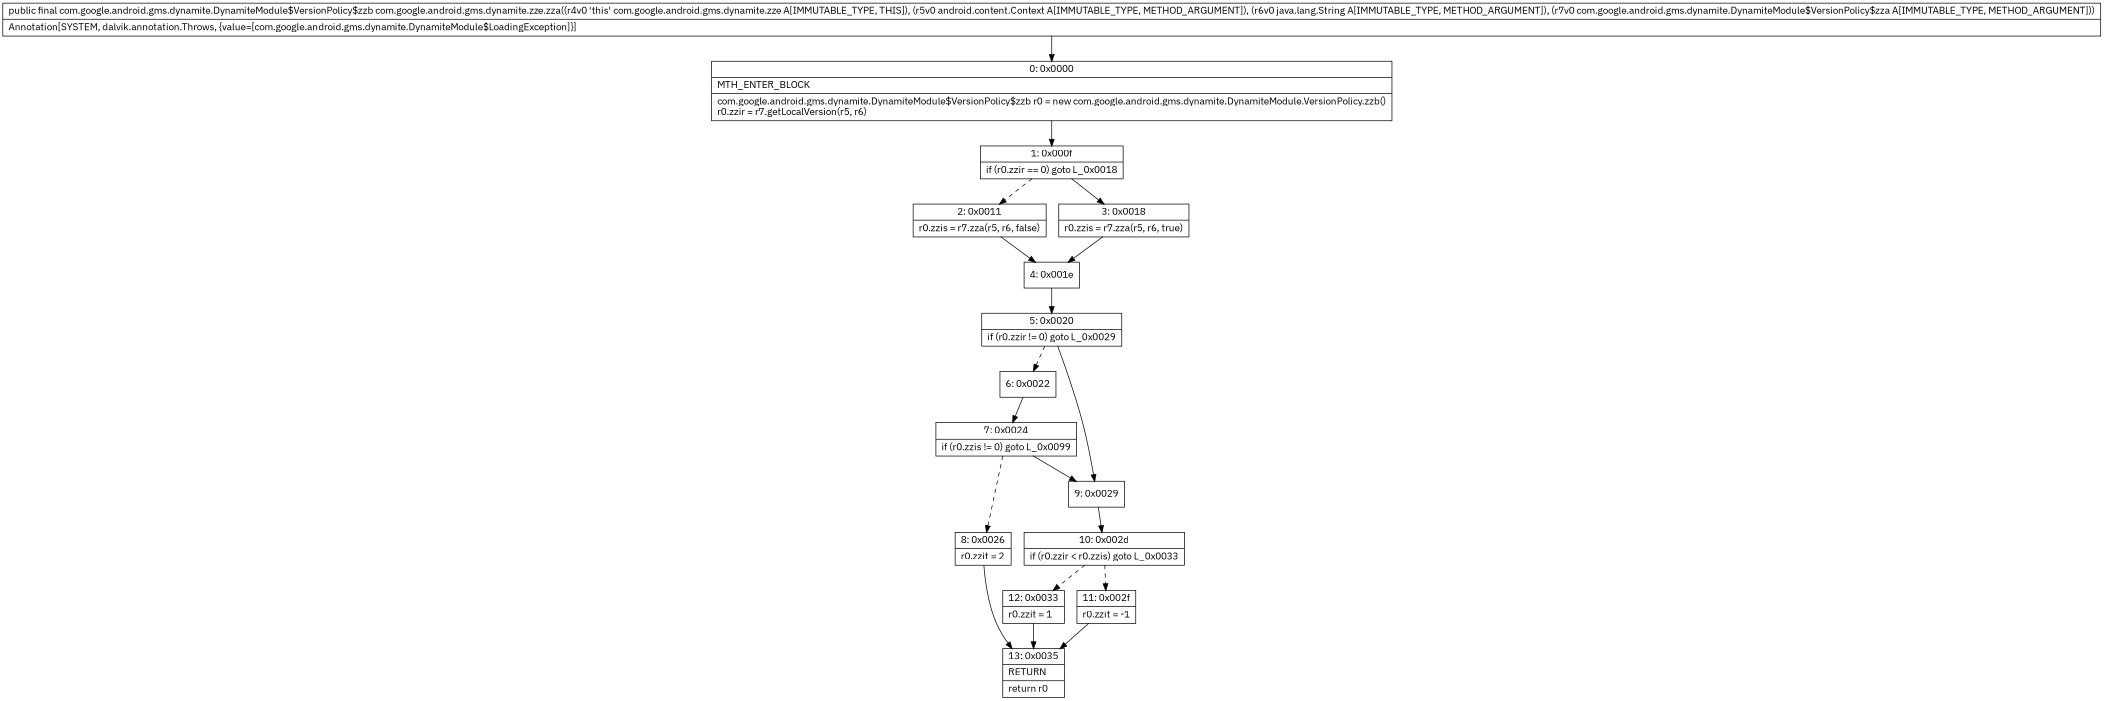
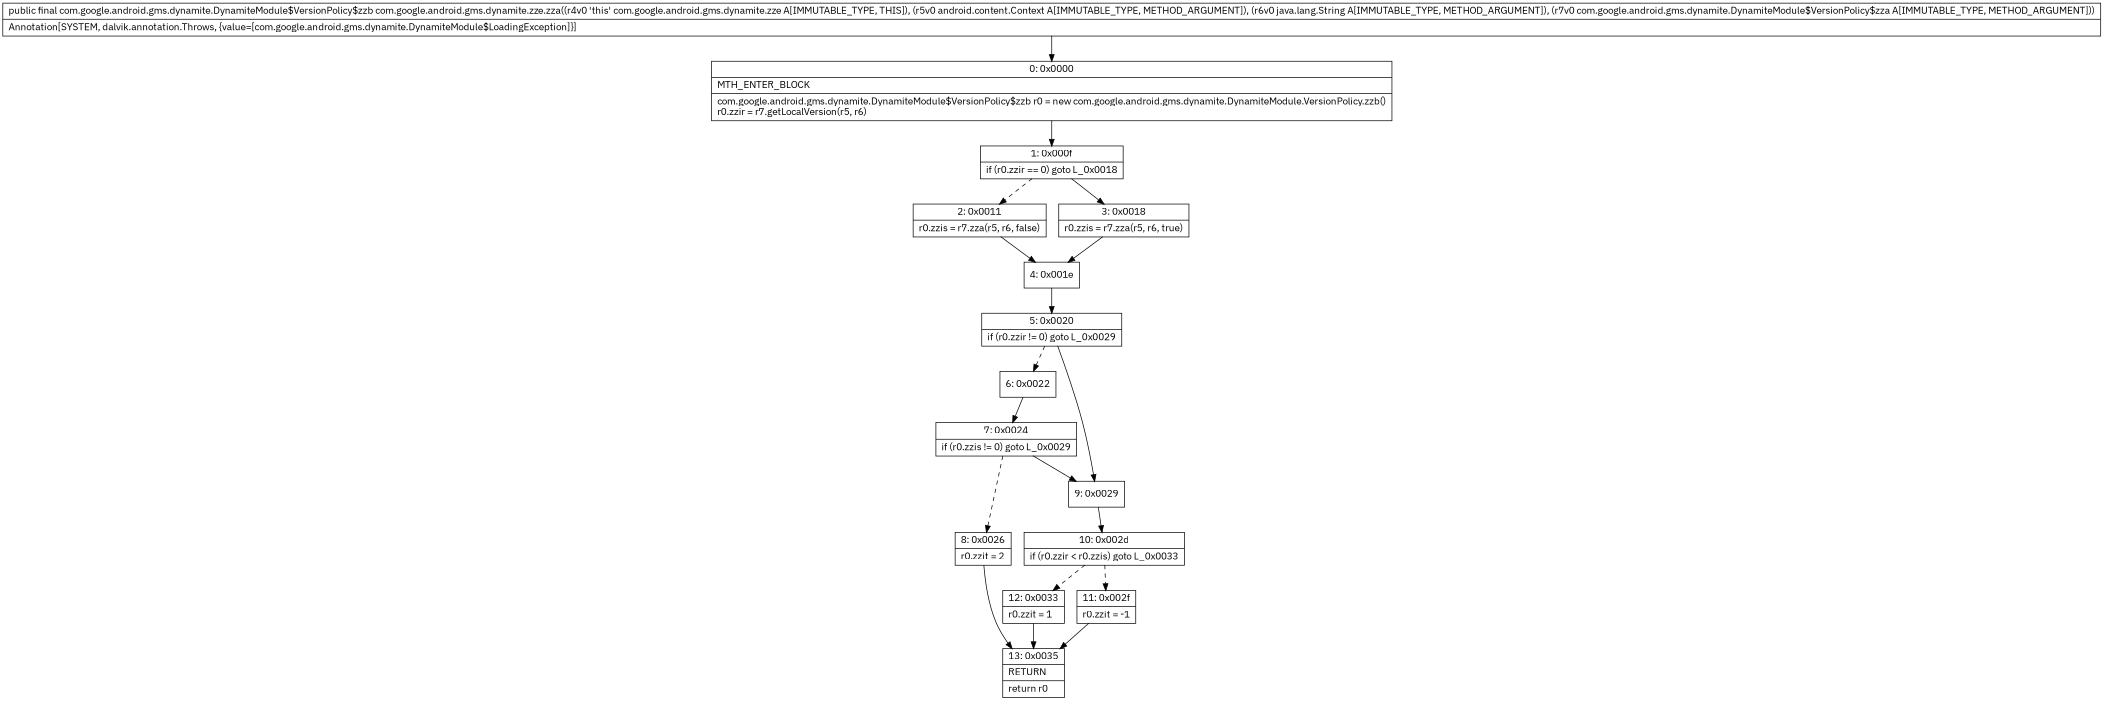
(1006, 447) -> (1006, 447)
